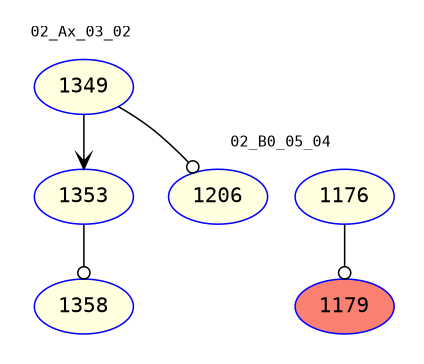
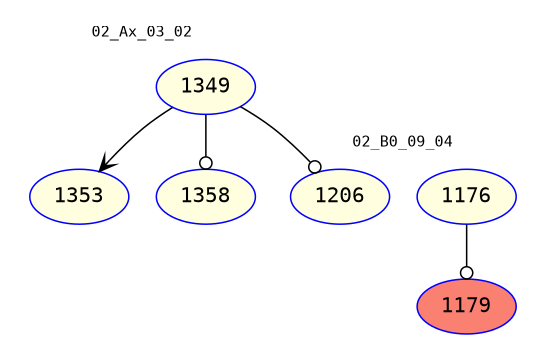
(281, 143) -> (403, 143)
(84, 246) -> (206, 136)
